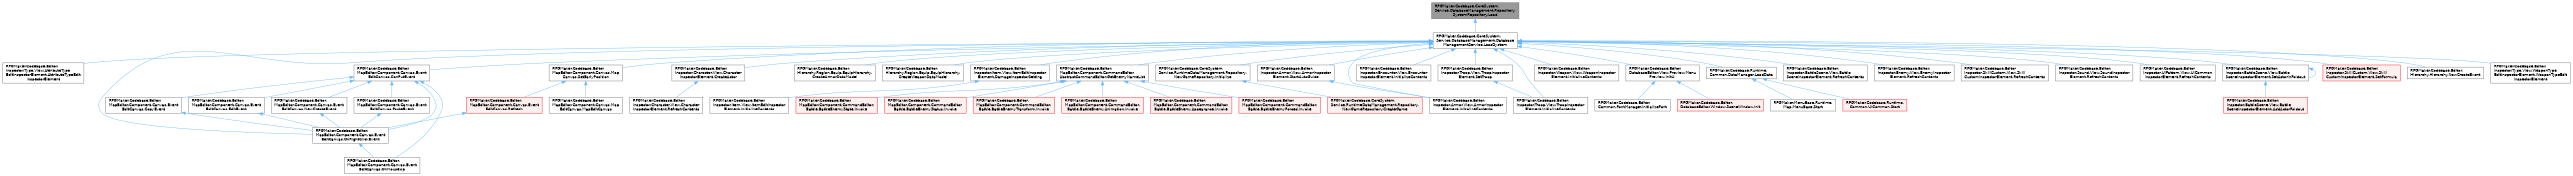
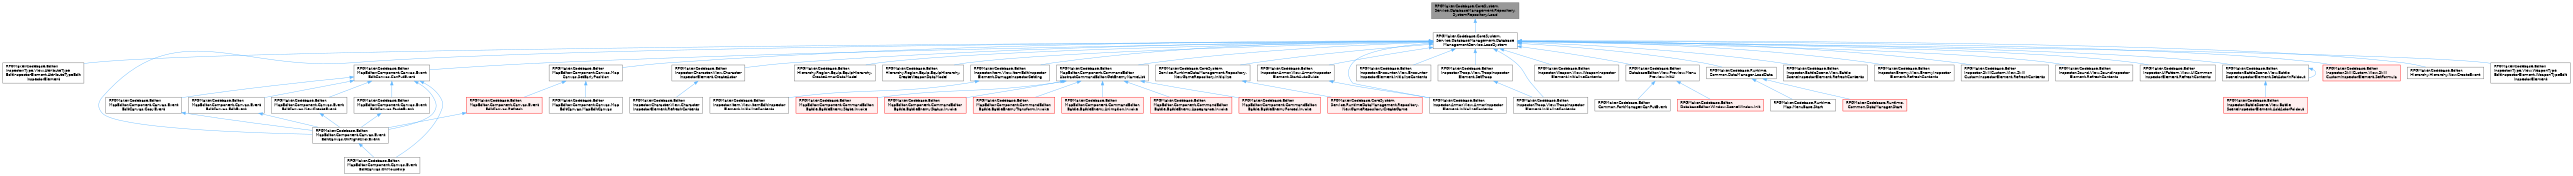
(1633, 105) -> (1633, 105)
(1803, 105) -> (1803, 105)
(1875, 105) -> (1875, 105)
